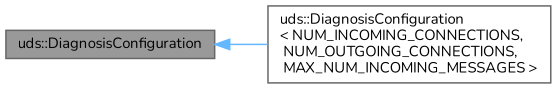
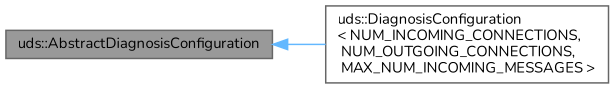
(110, 44) -> (139, 44)
